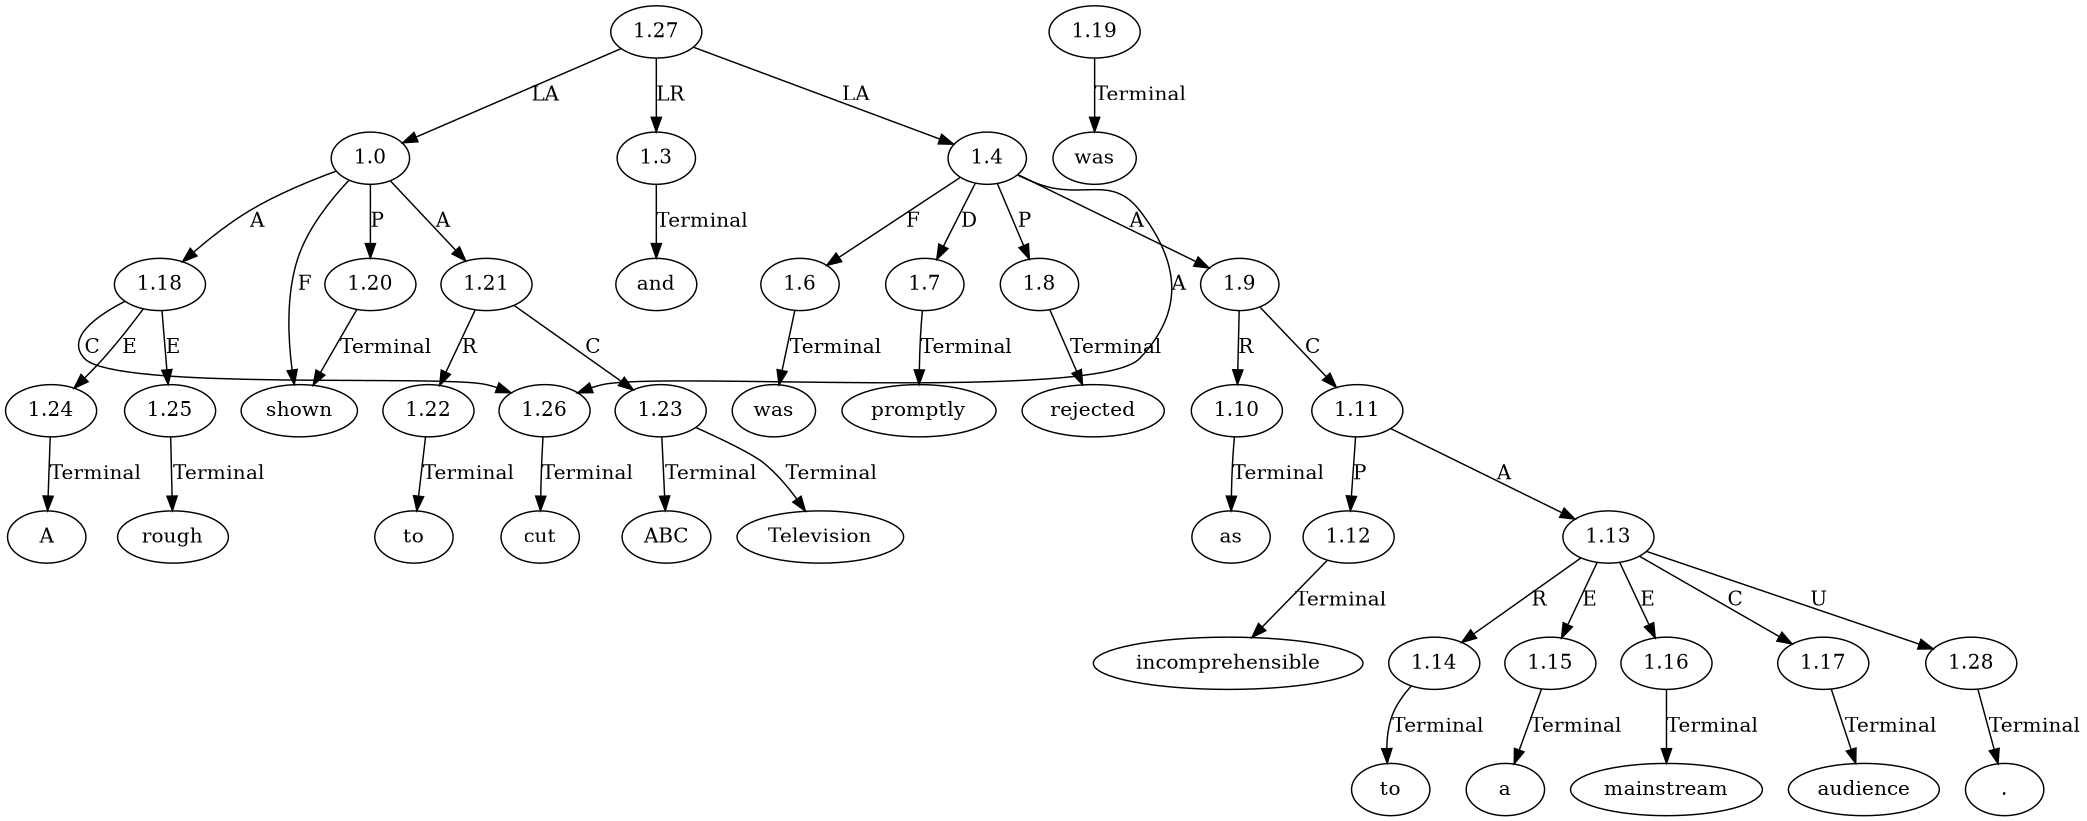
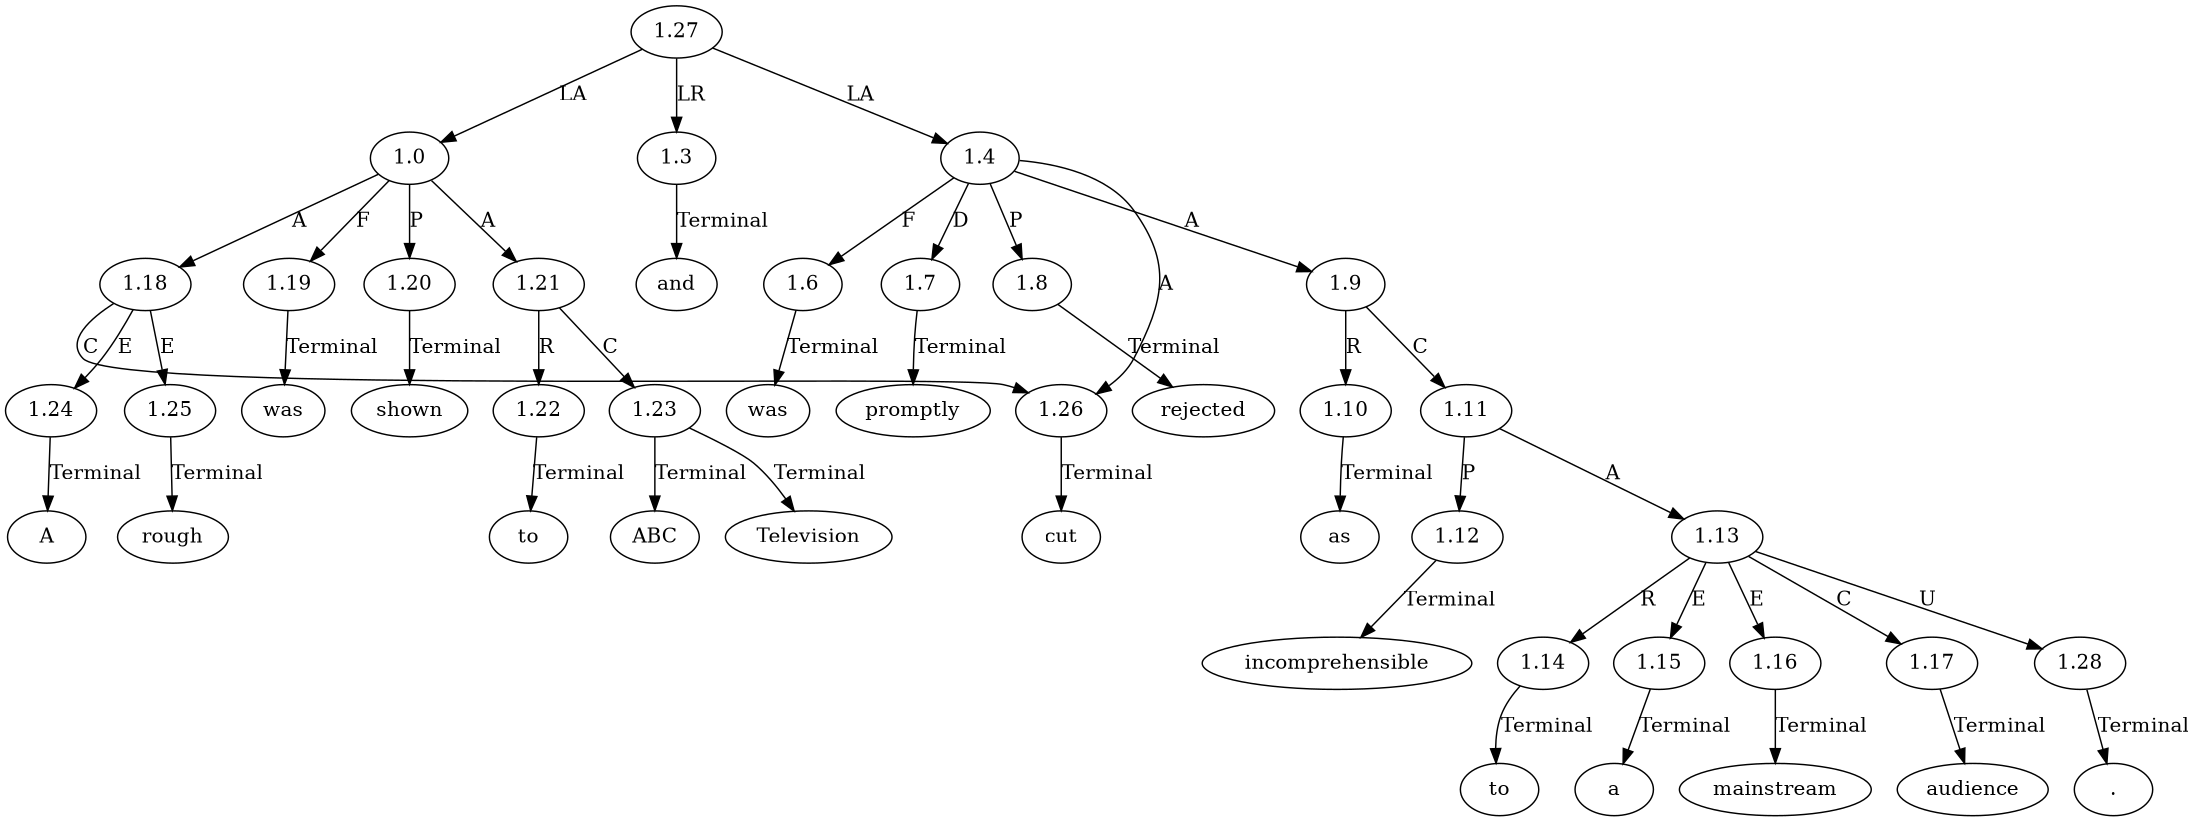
(295, 267) -> (355, 215)
